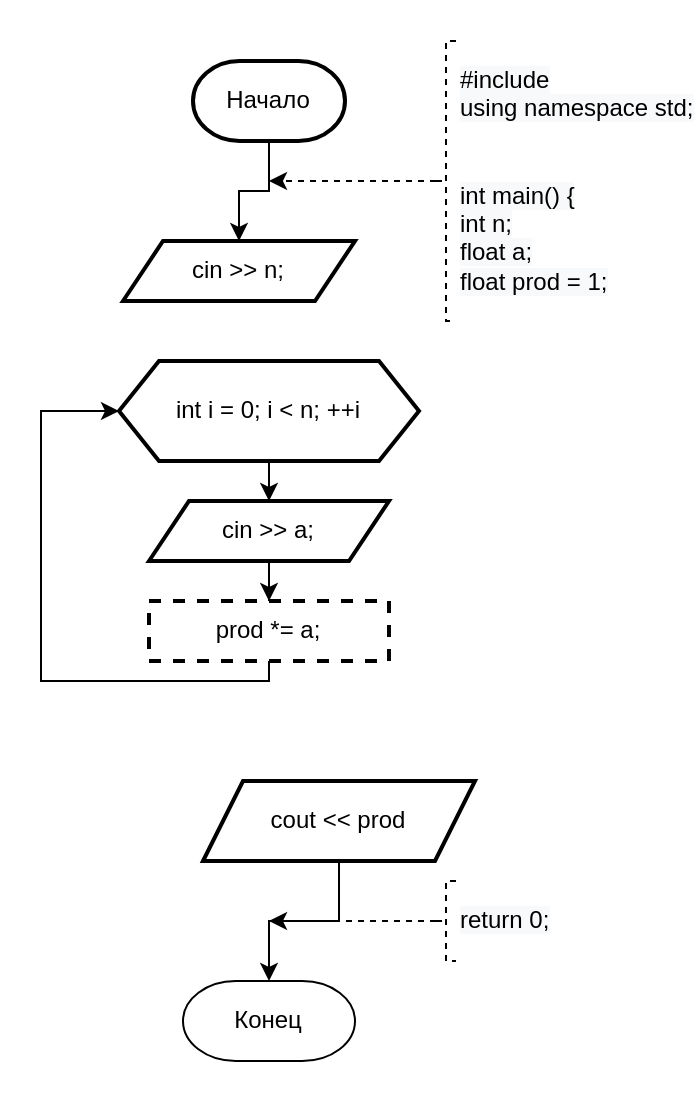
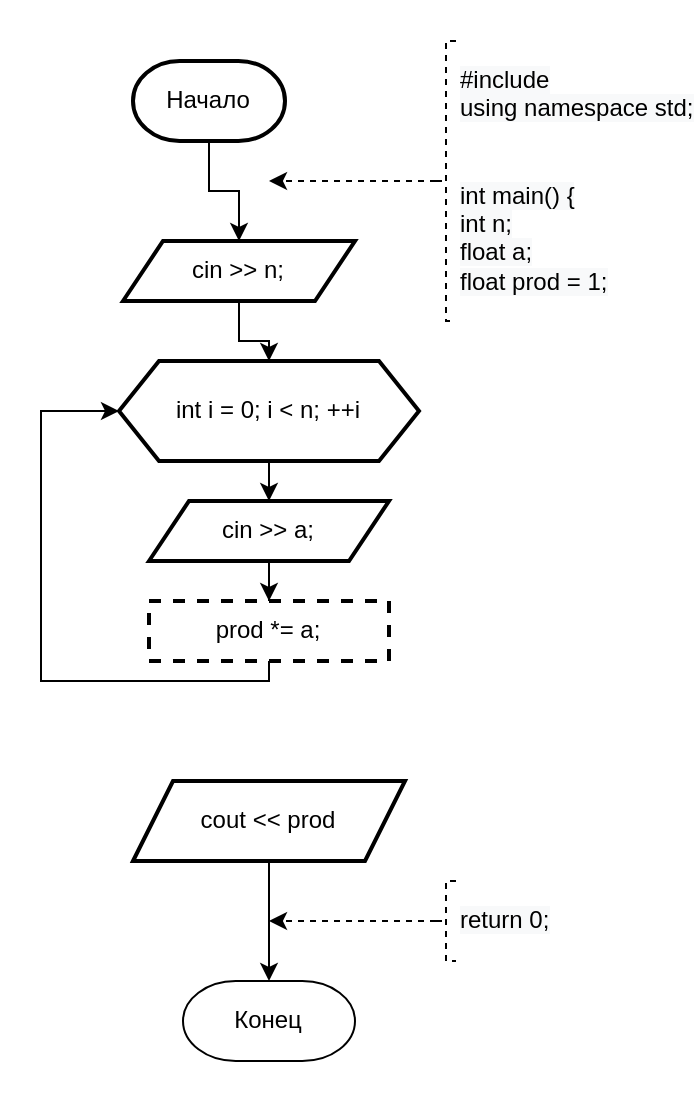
(269, 101) -> (209, 101)
none -> (239, 339)
(339, 821) -> (269, 821)
